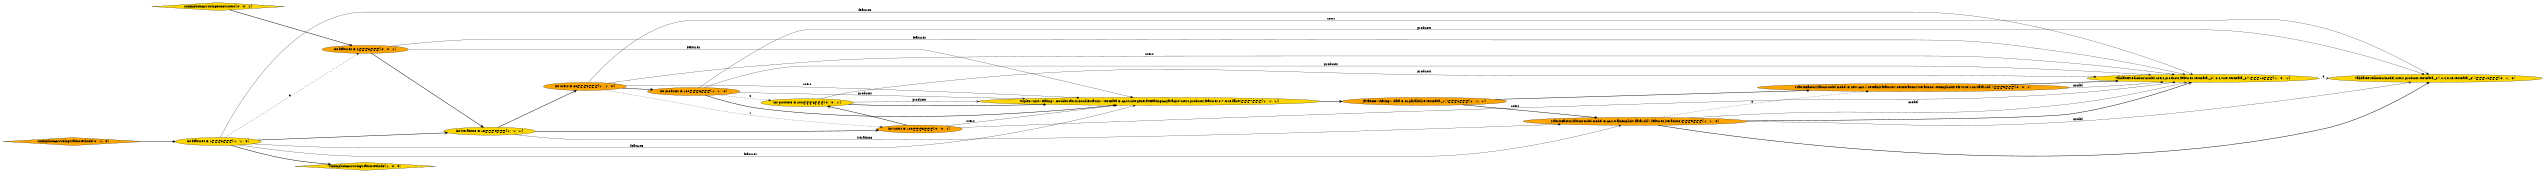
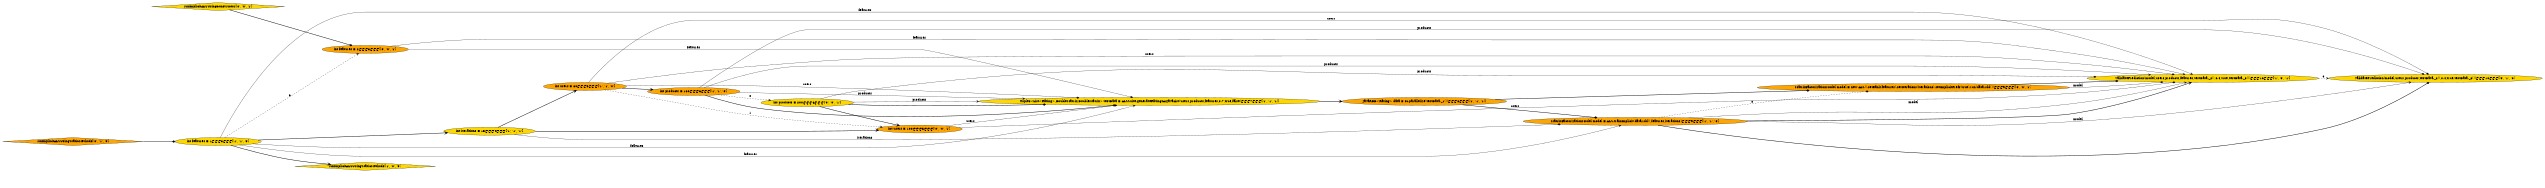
(426, 90) -> none
(863, 114) -> (864, 118)
